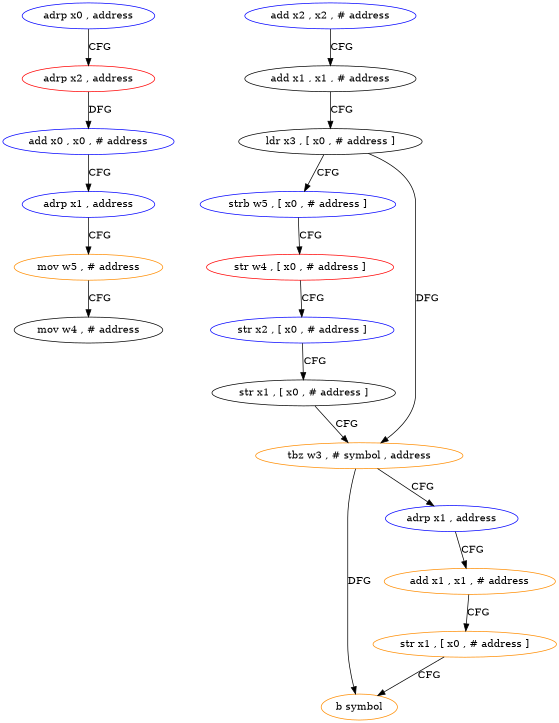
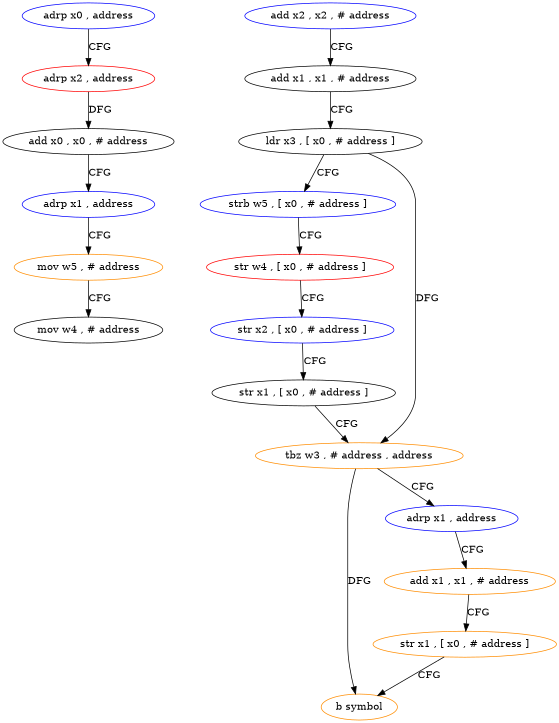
(88, 142) -> (88, 142)
(359, 456) -> (359, 456)
